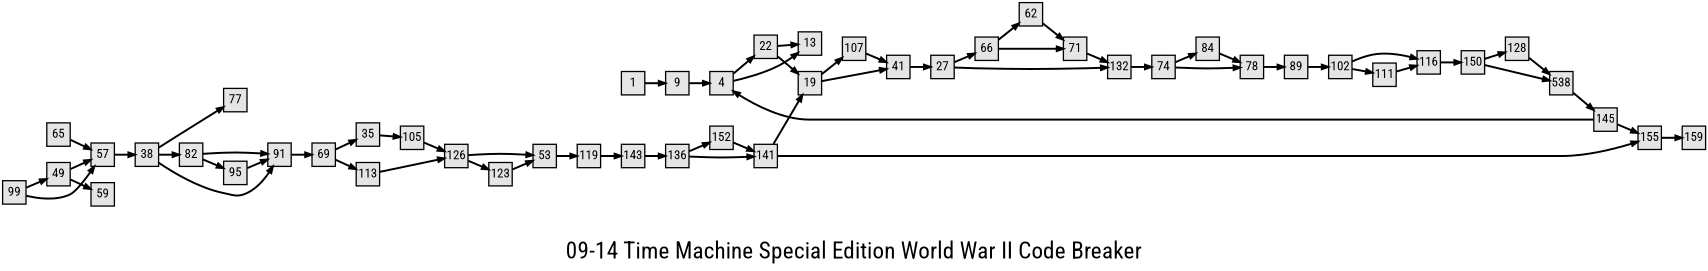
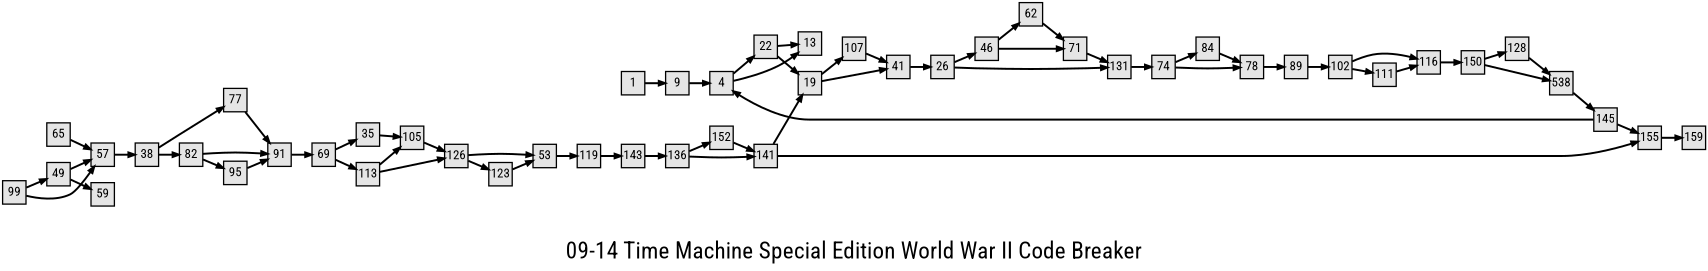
(987, 49) -> (987, 49)
(942, 67) -> (942, 67)
(1119, 67) -> (1119, 67)
none -> (387, 158)
(215, 191) -> (255, 125)
